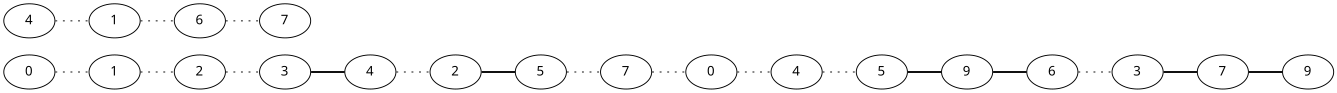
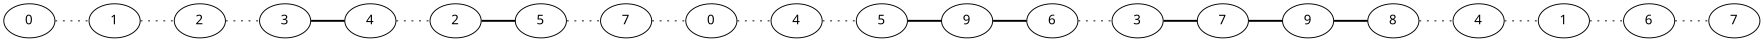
none -> (1393, 21)
